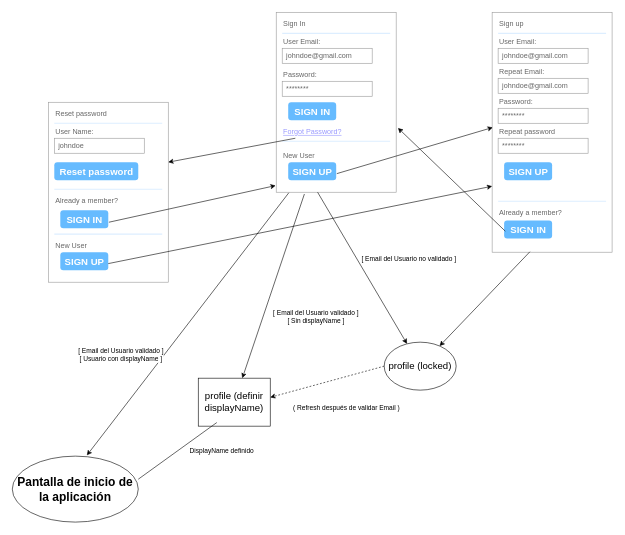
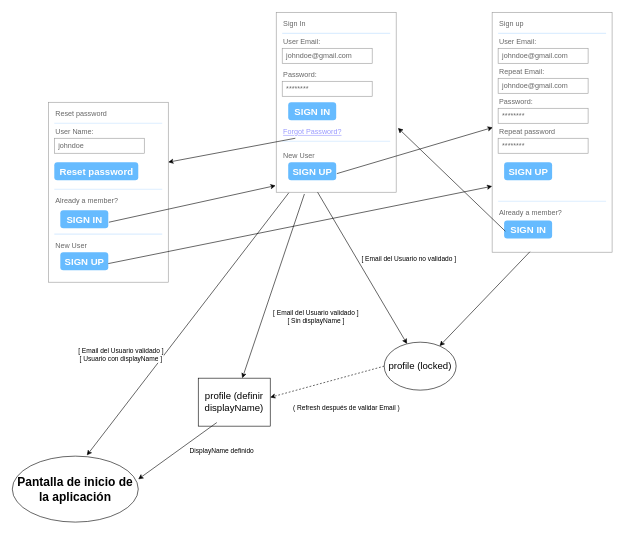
(142, 477) -> (143, 476)
